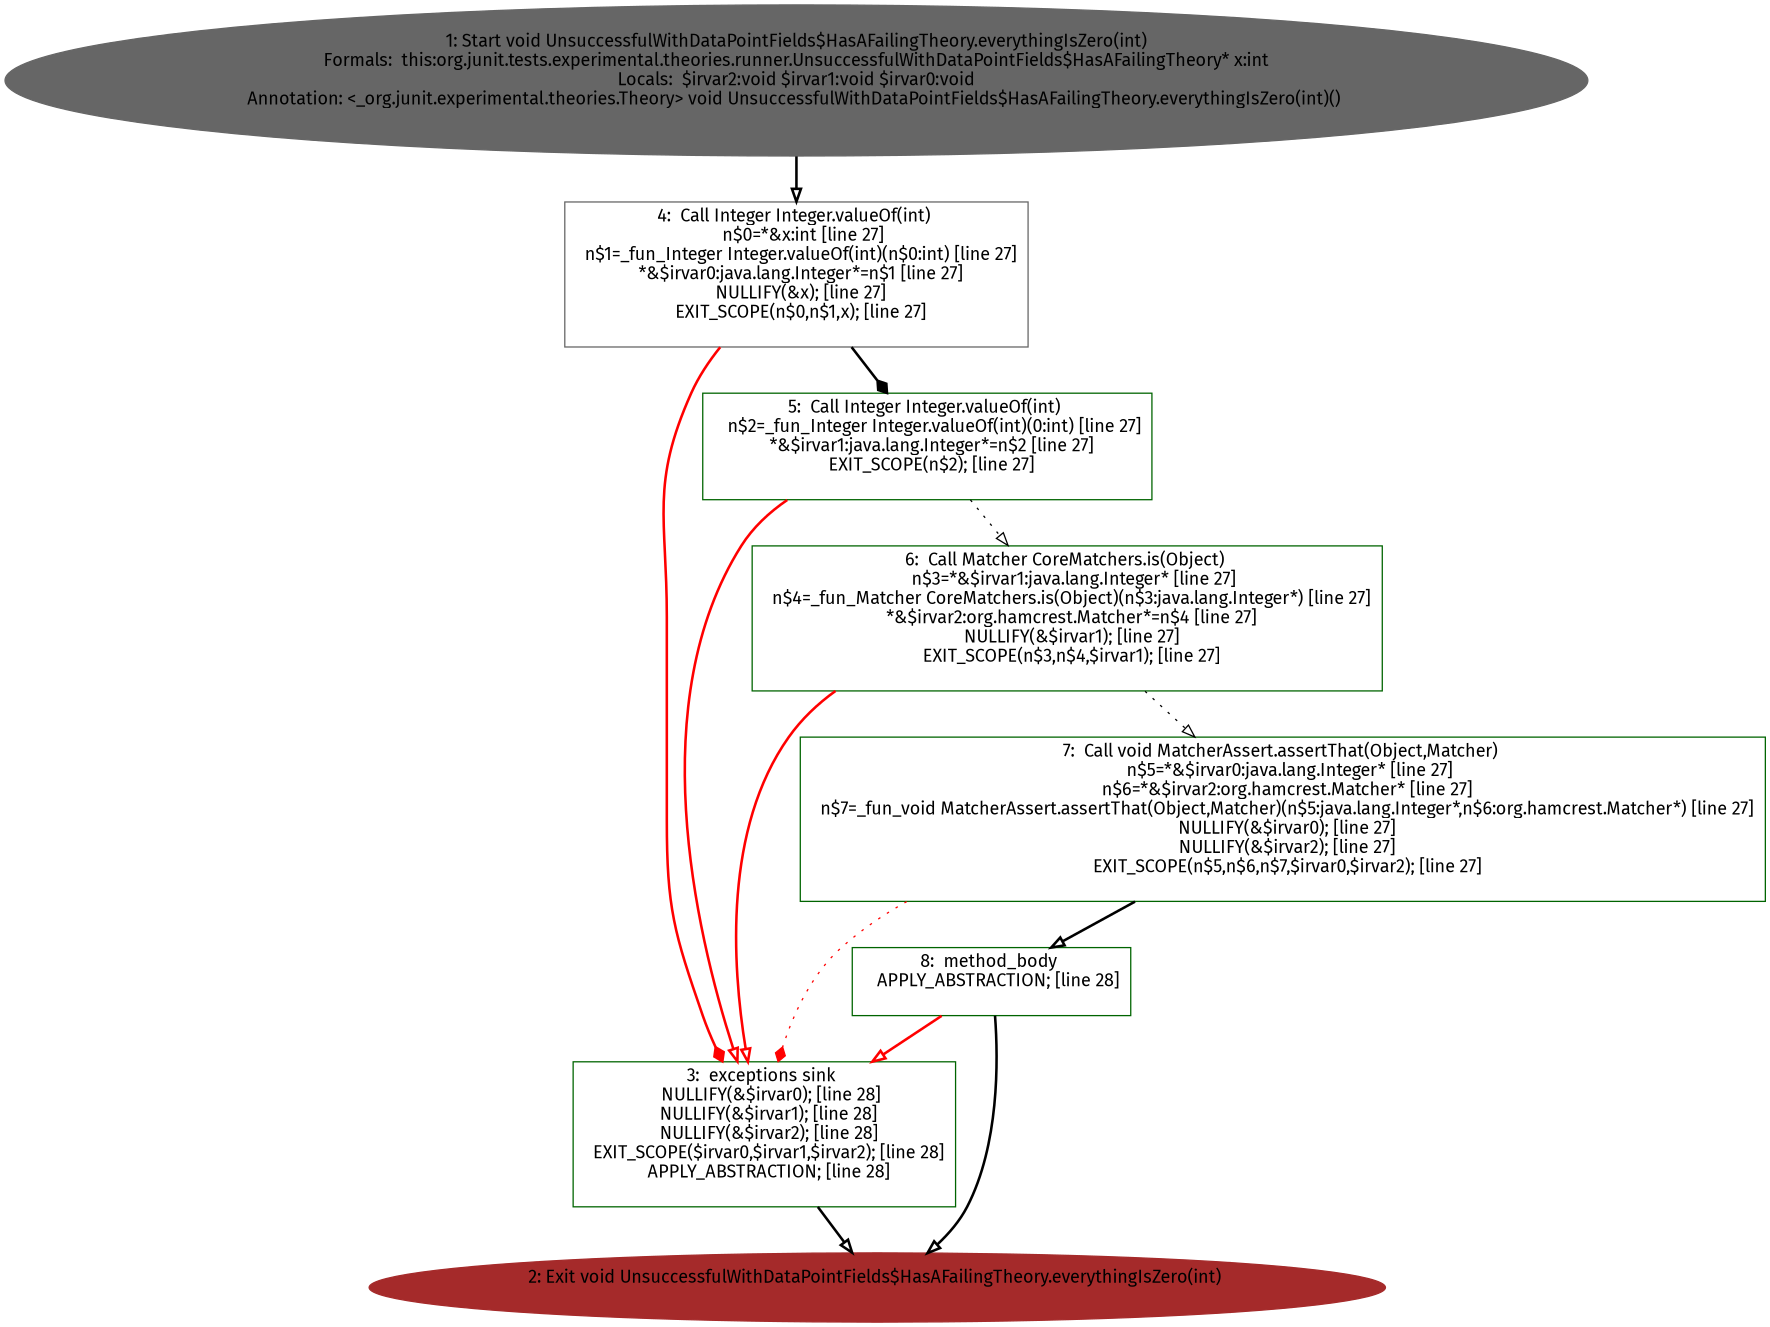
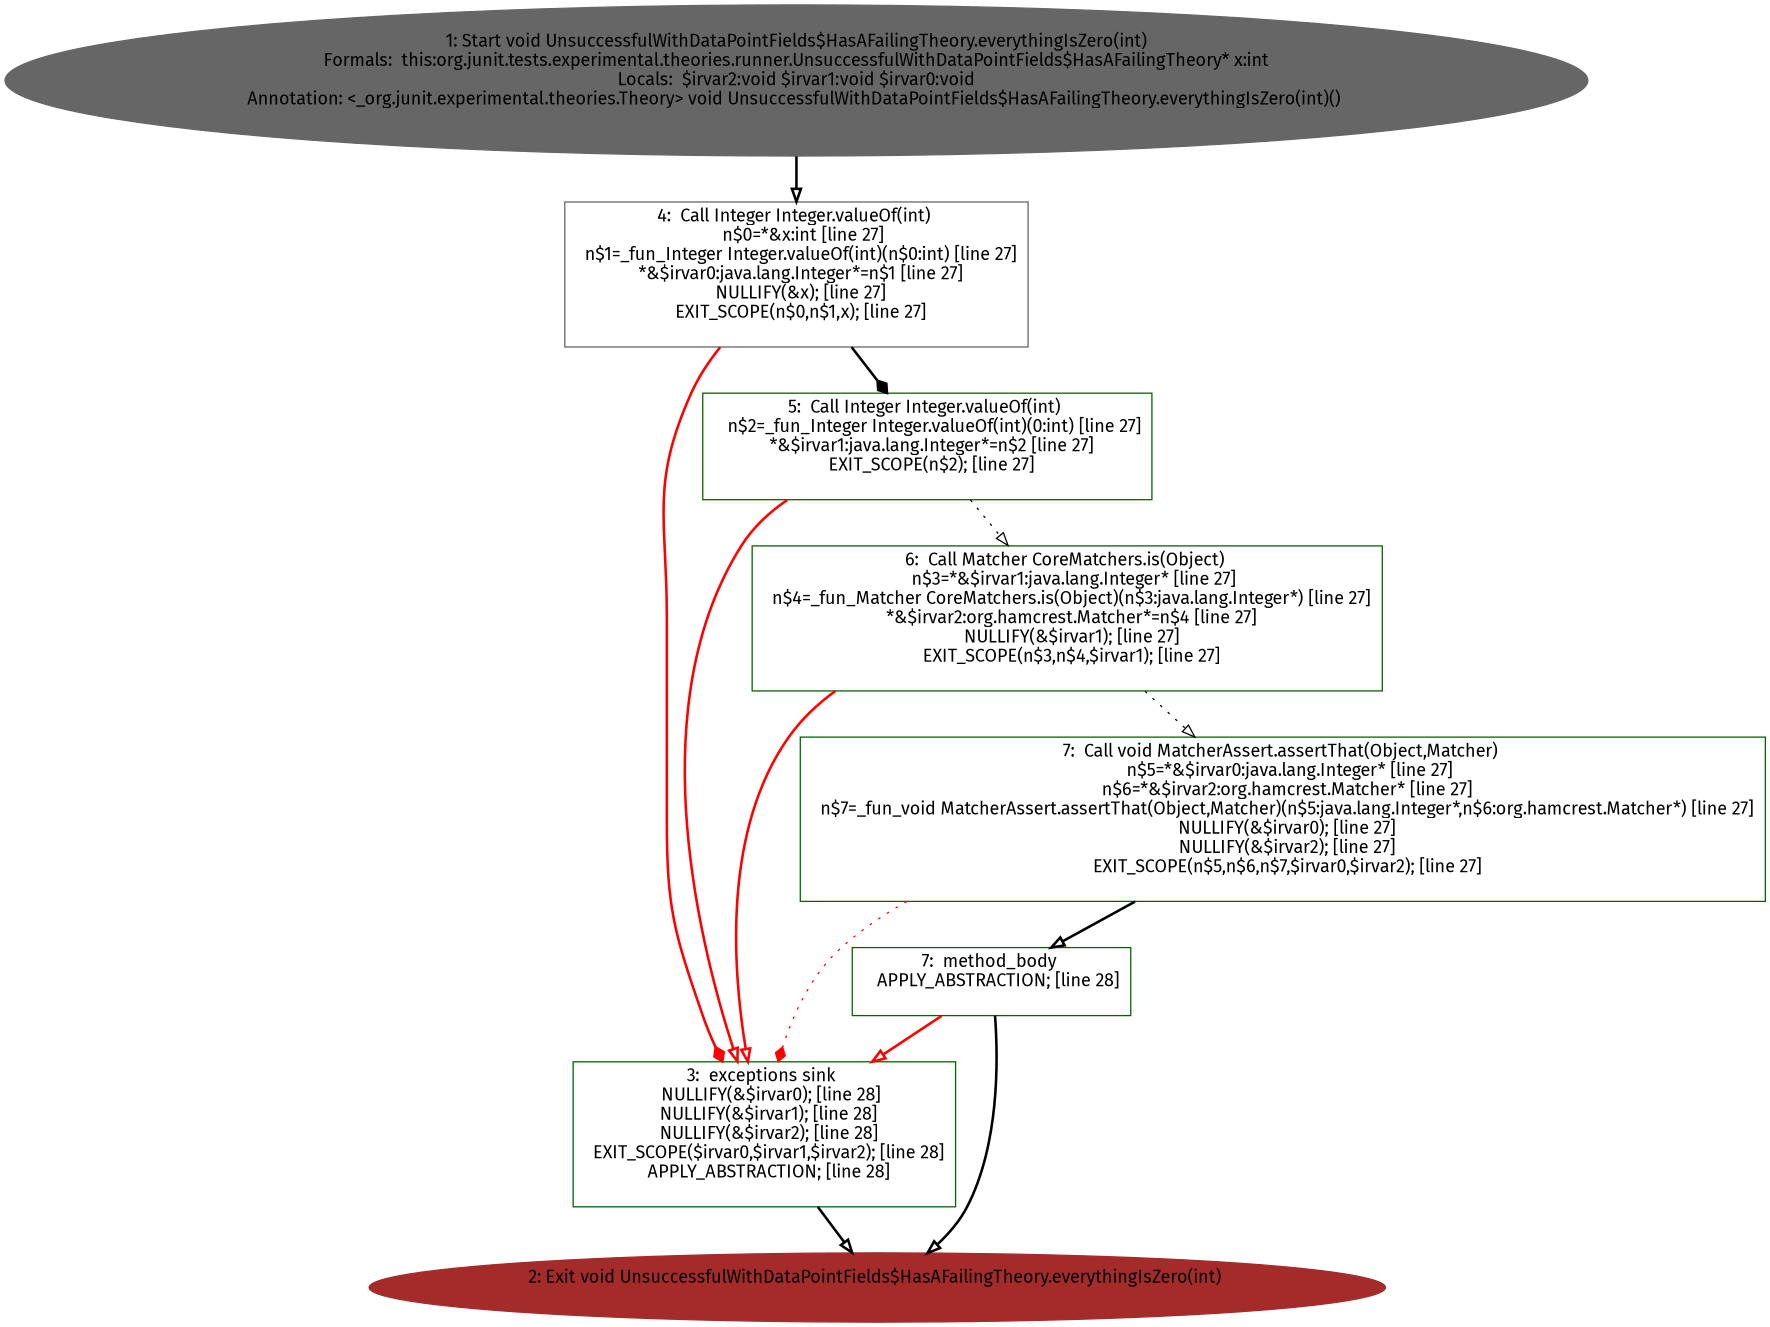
(992, 982) -> (992, 982)
